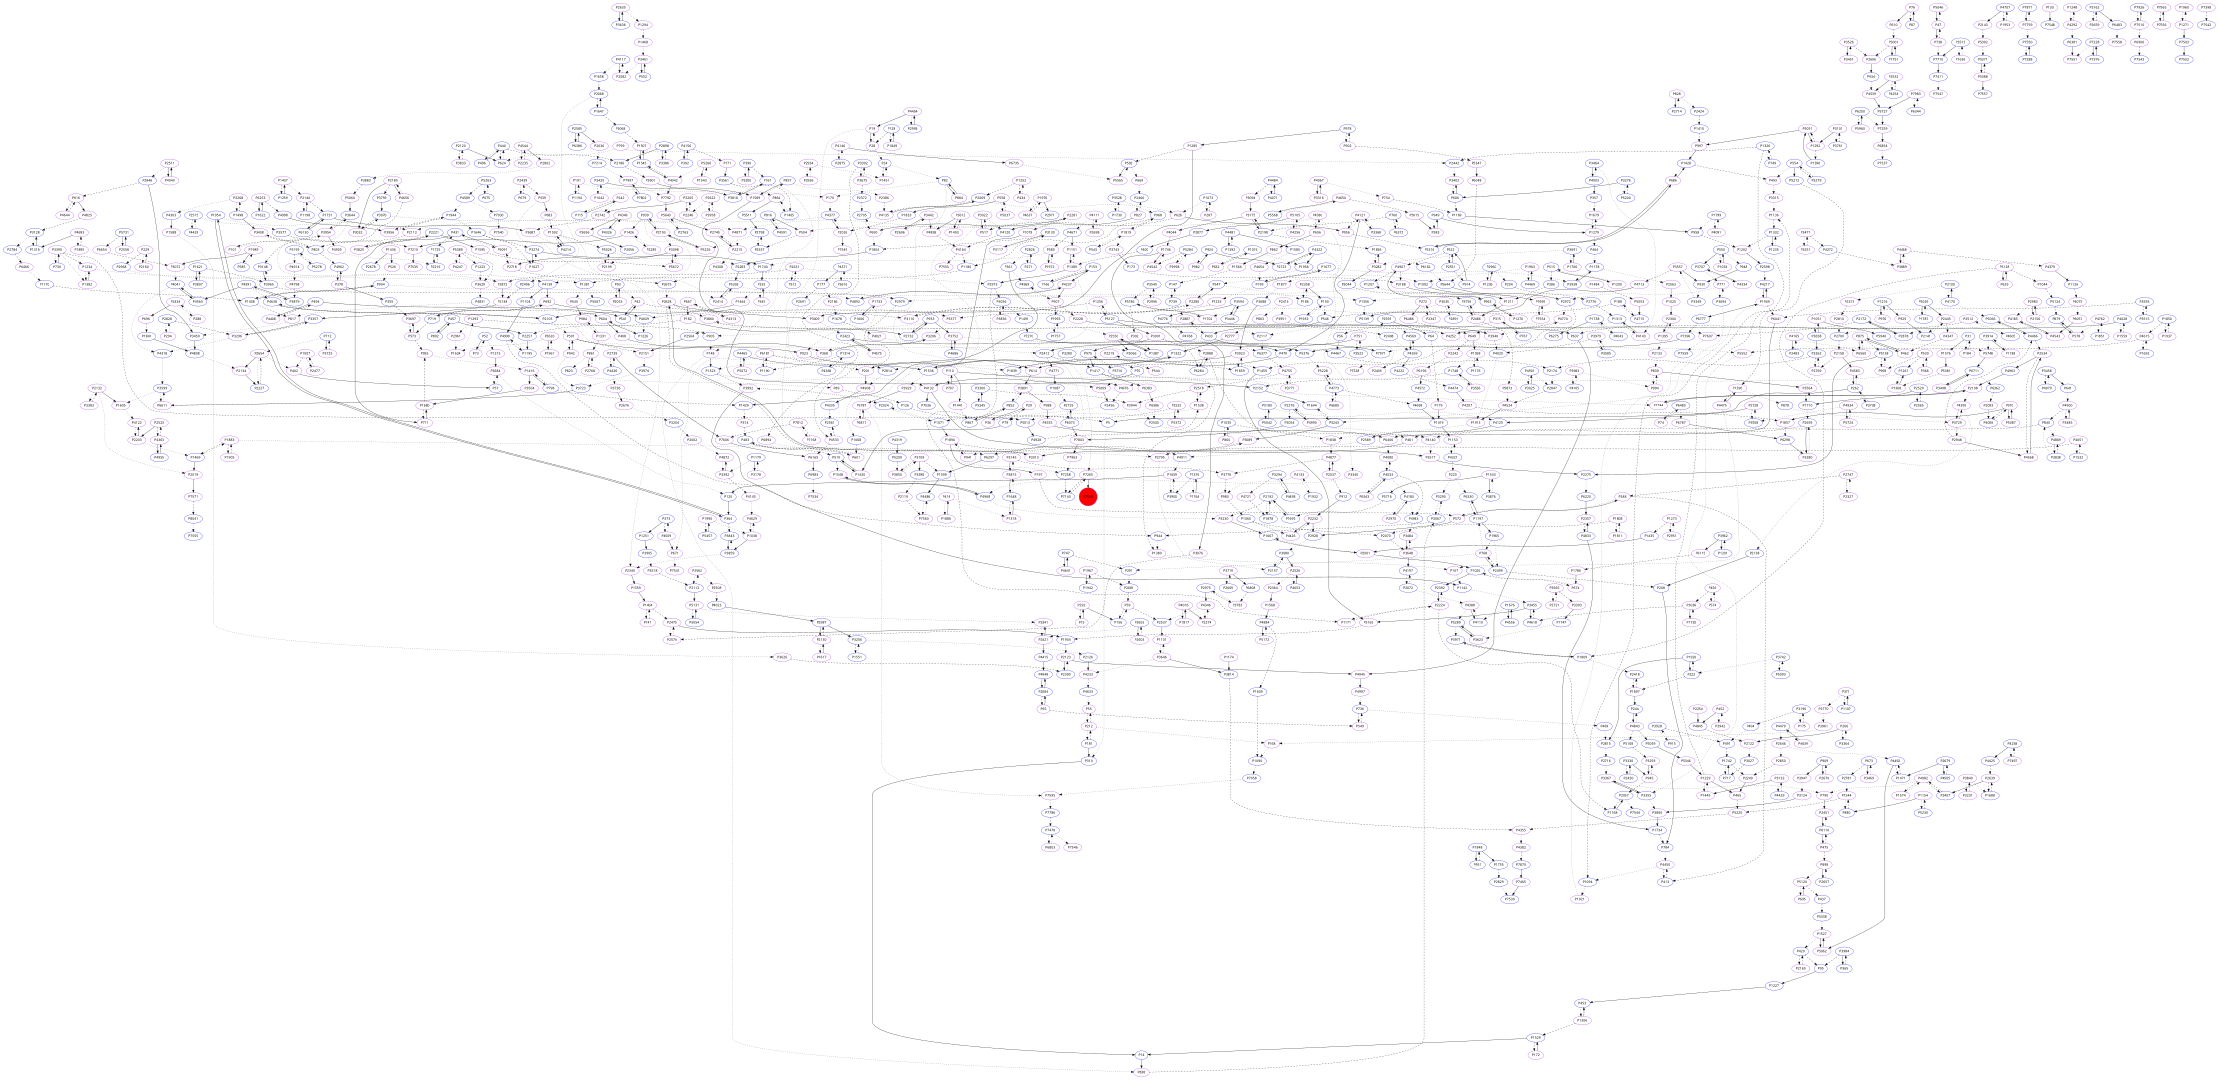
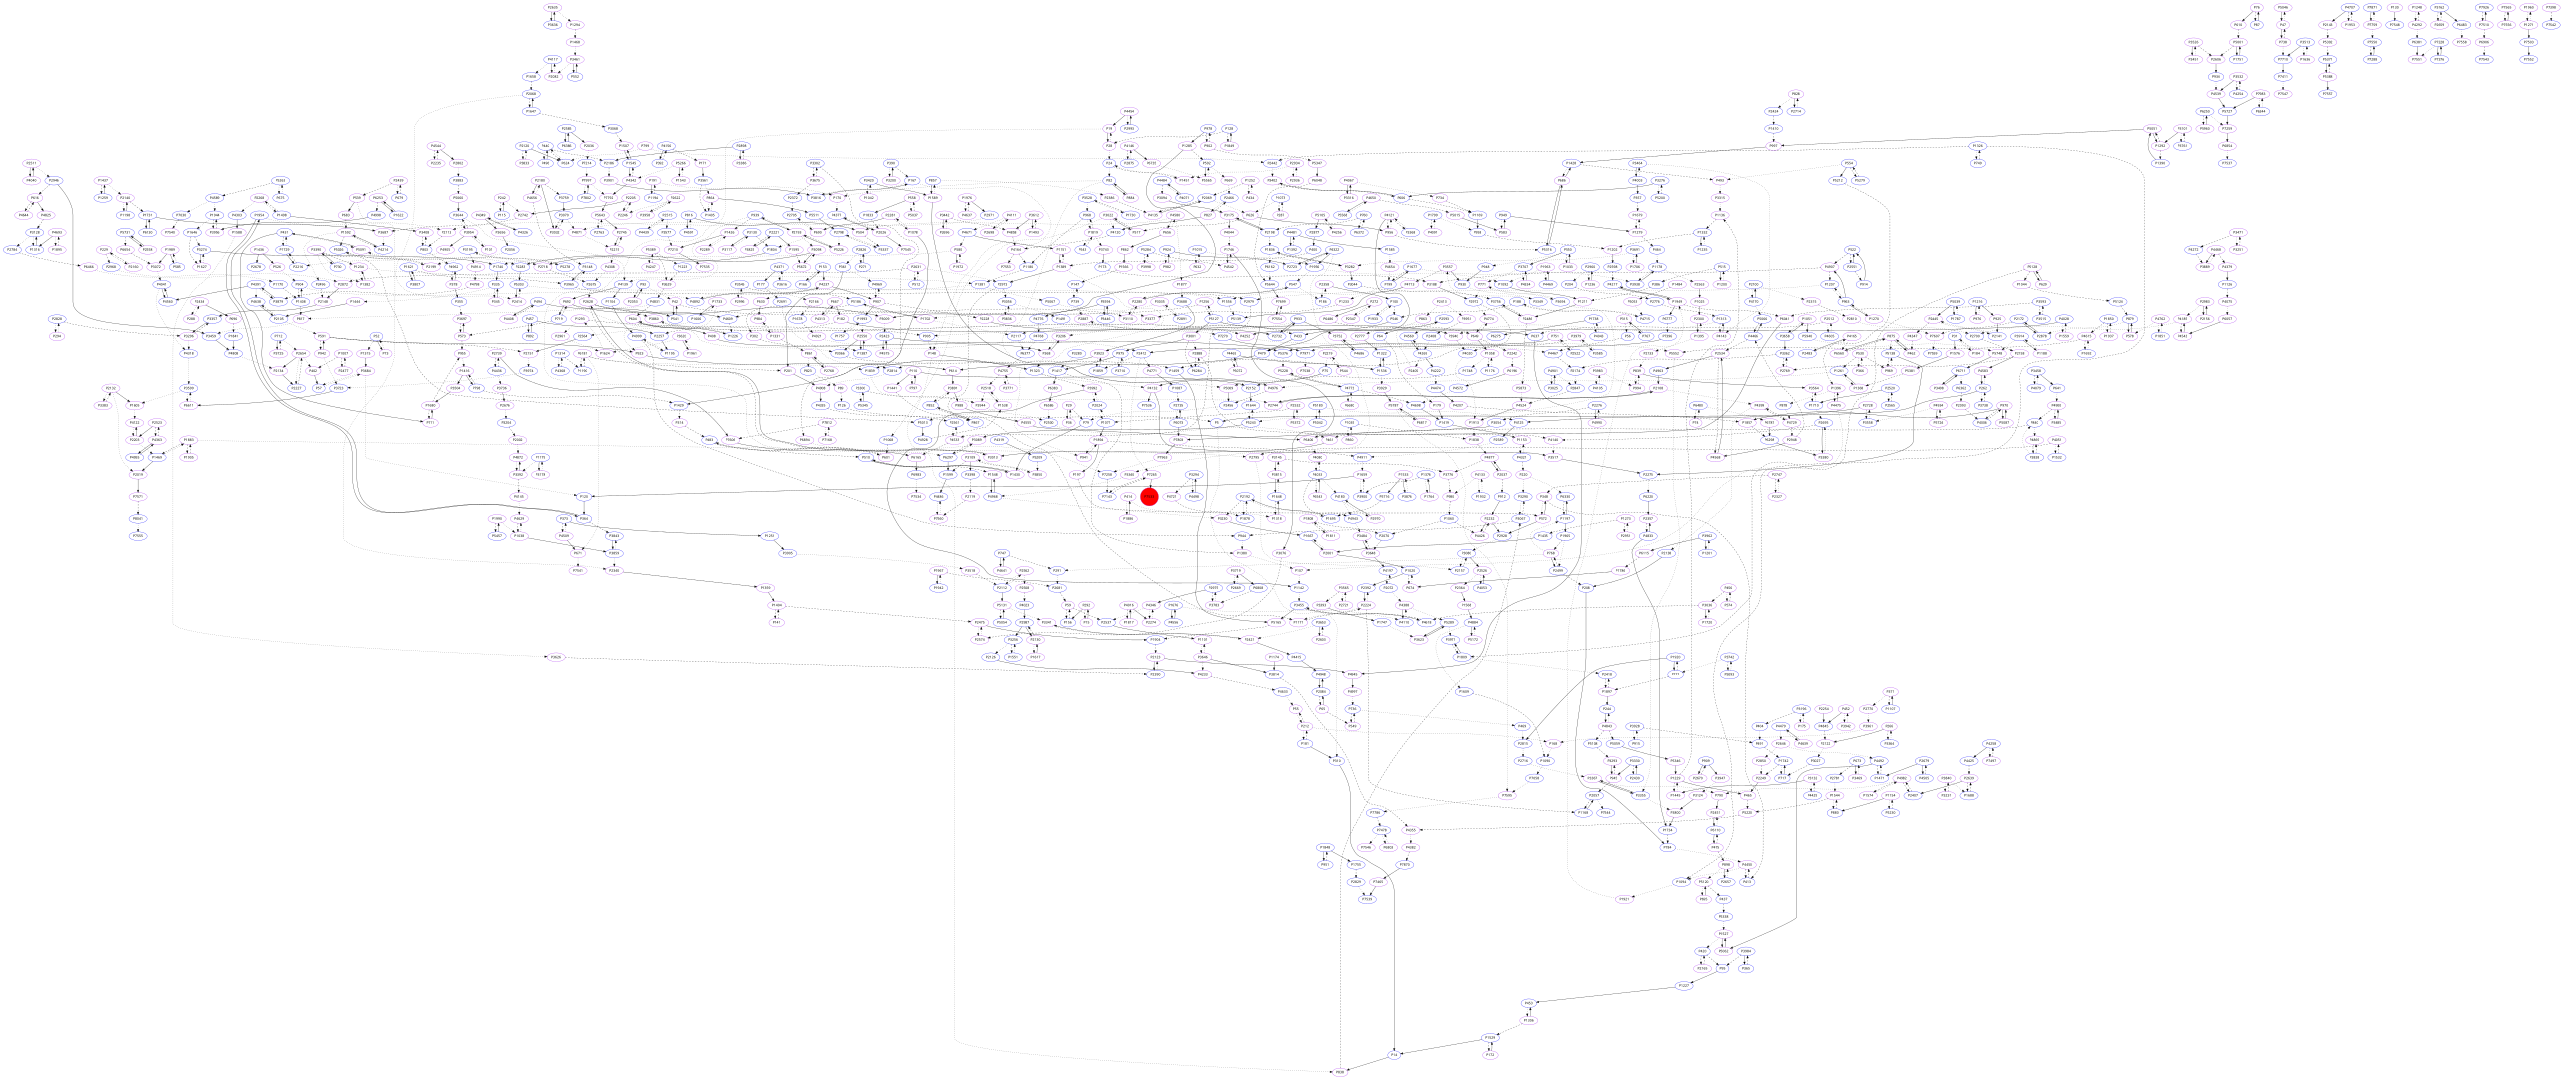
(1639, 309) -> (1638, 309)
(1476, 388) -> none
(1273, 656) -> (1436, 650)
